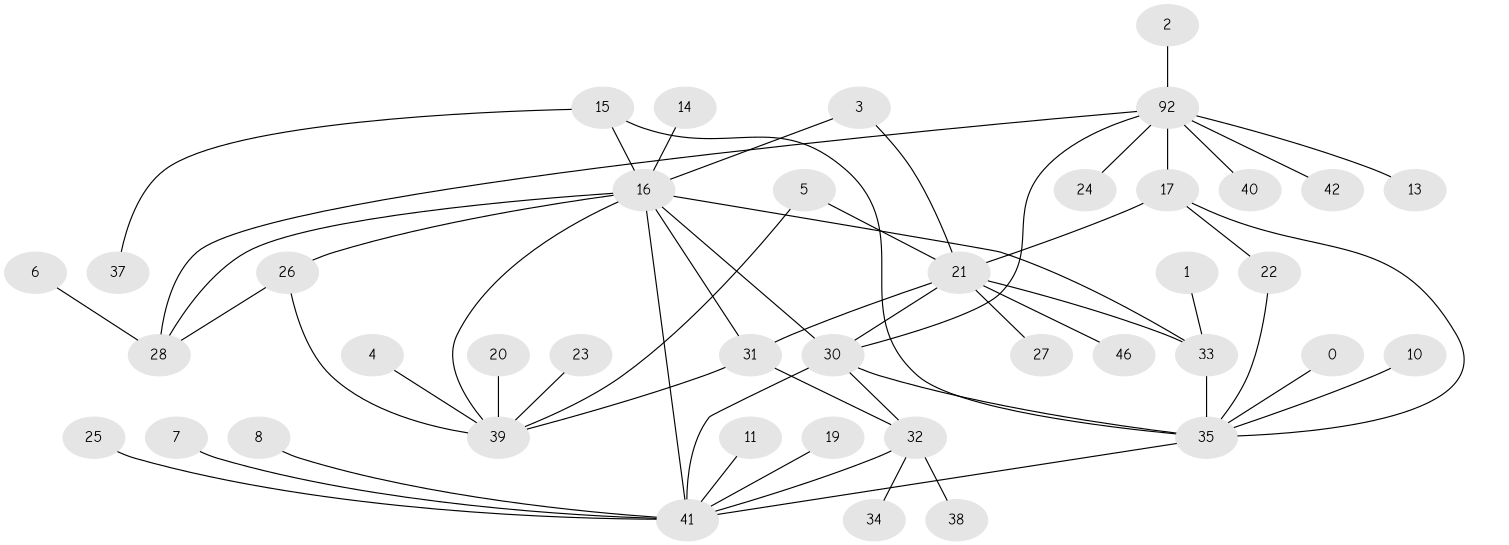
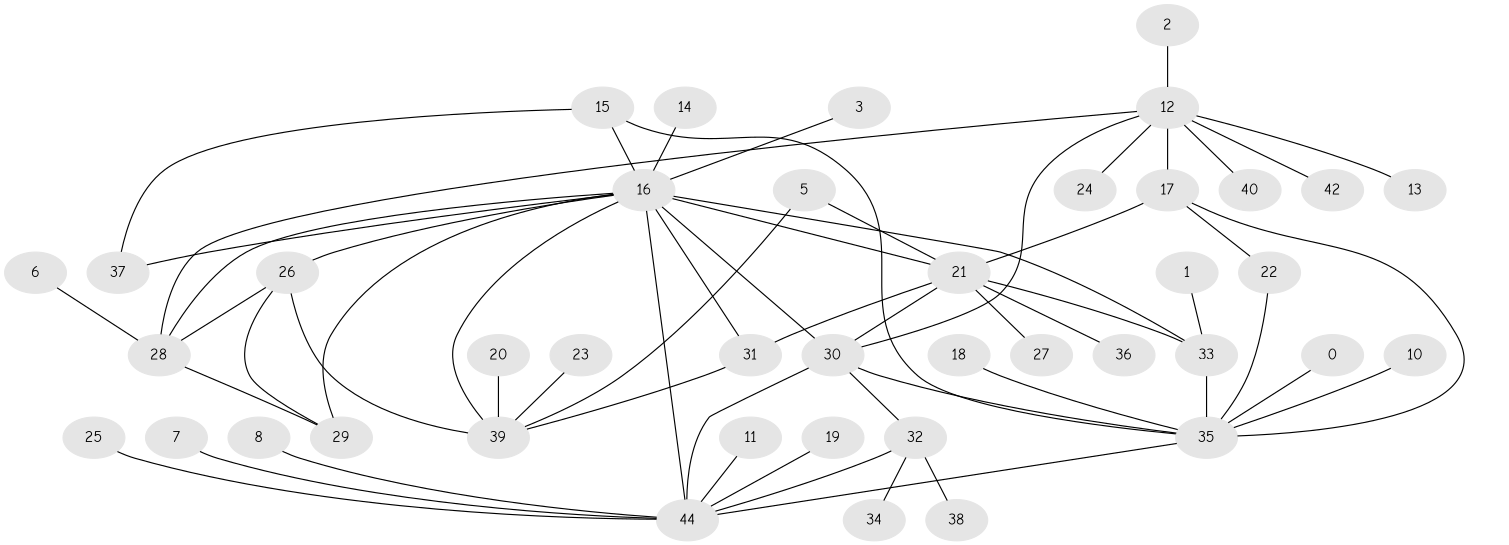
(1168, 108) -> (1168, 108)
(921, 185) -> (801, 231)
none -> (380, 225)
(372, 355) -> none
none -> (959, 355)
(1124, 355) -> (1124, 355)
(833, 396) -> none
none -> (341, 438)
(688, 520) -> (688, 520)
